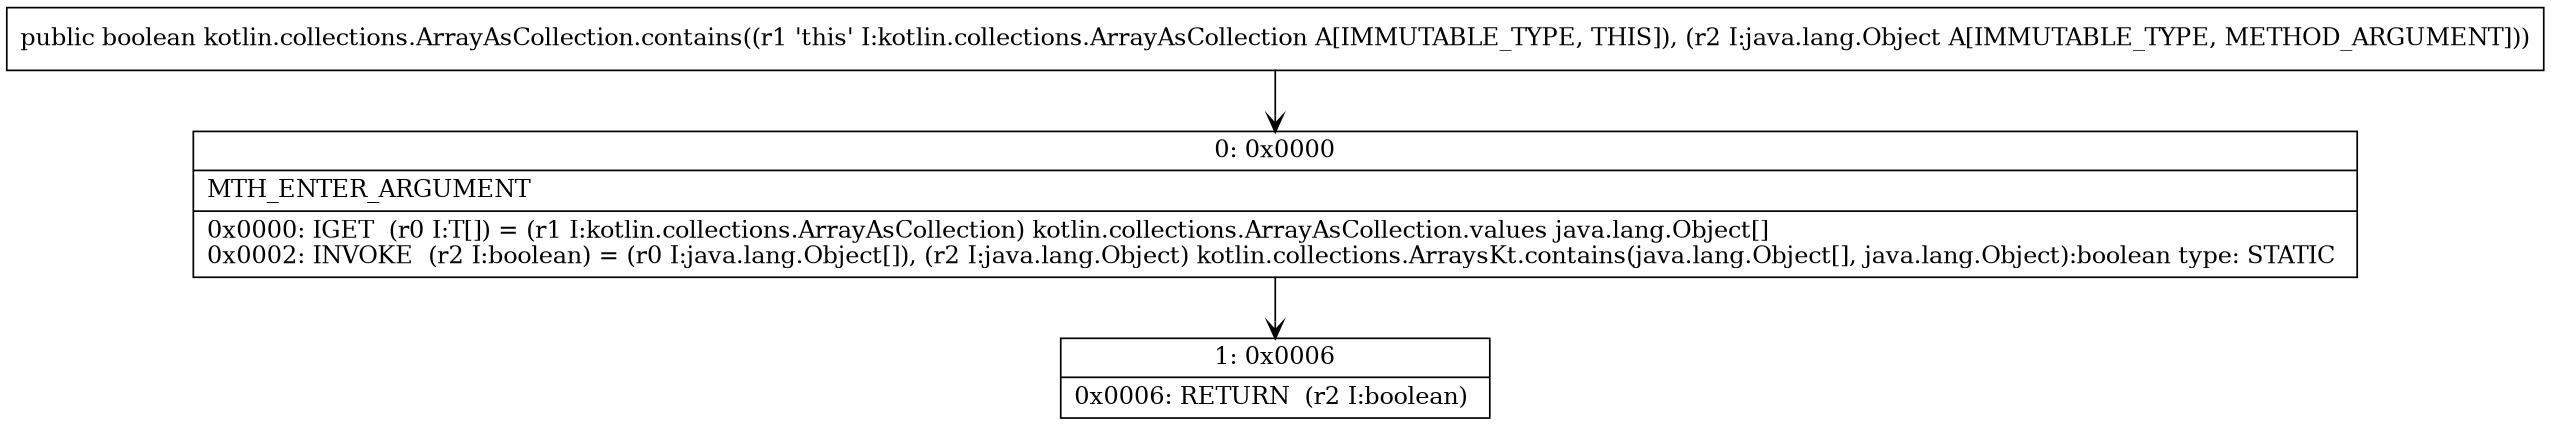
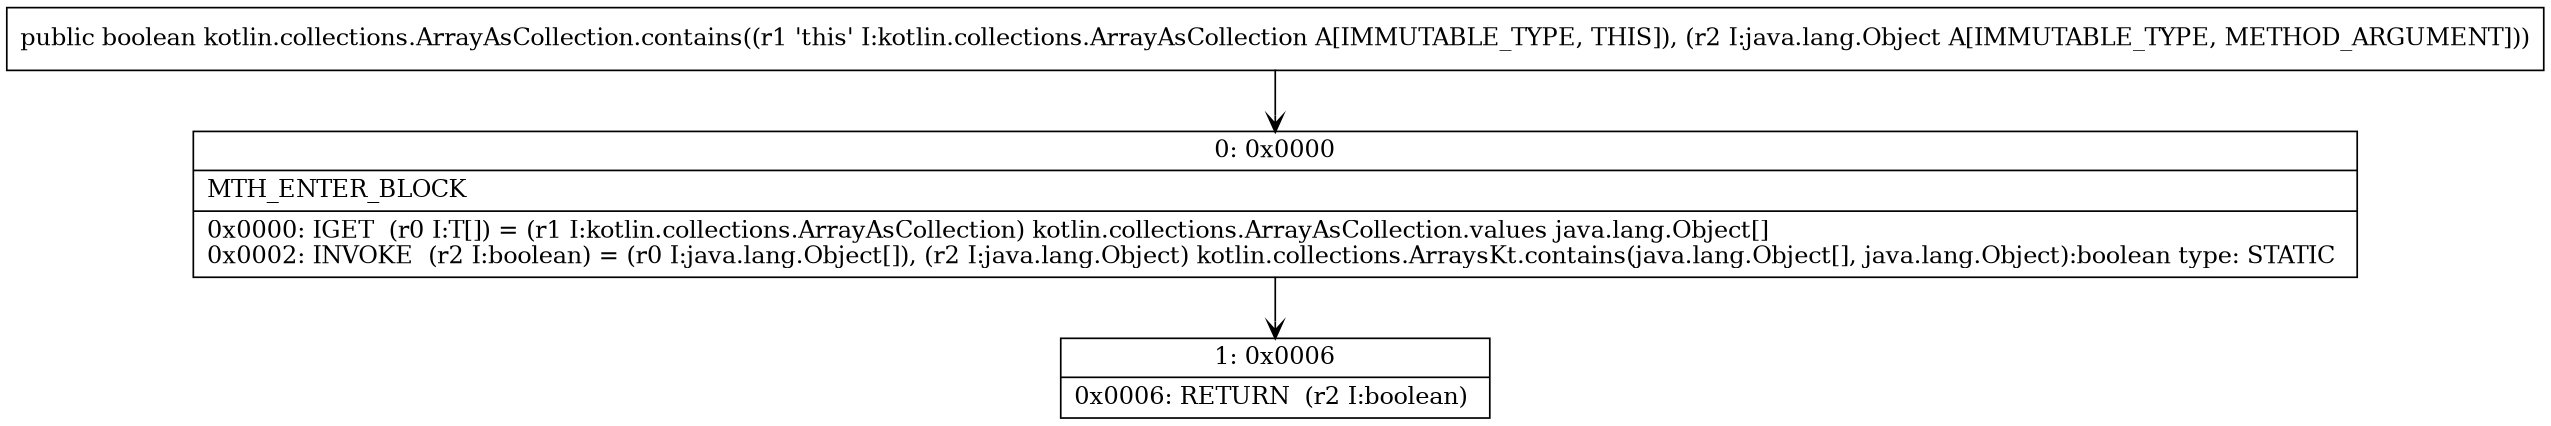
(369, 190) -> (337, 190)
